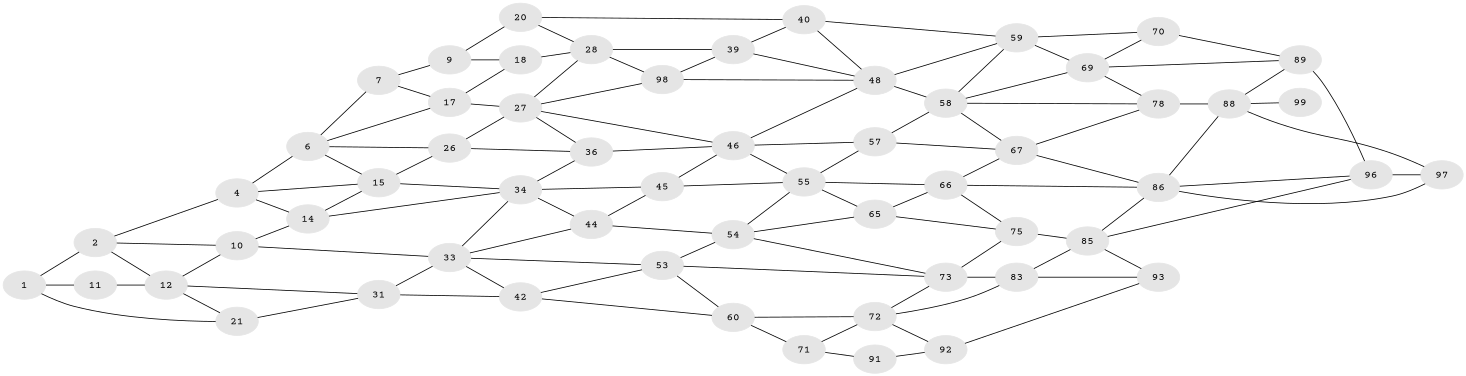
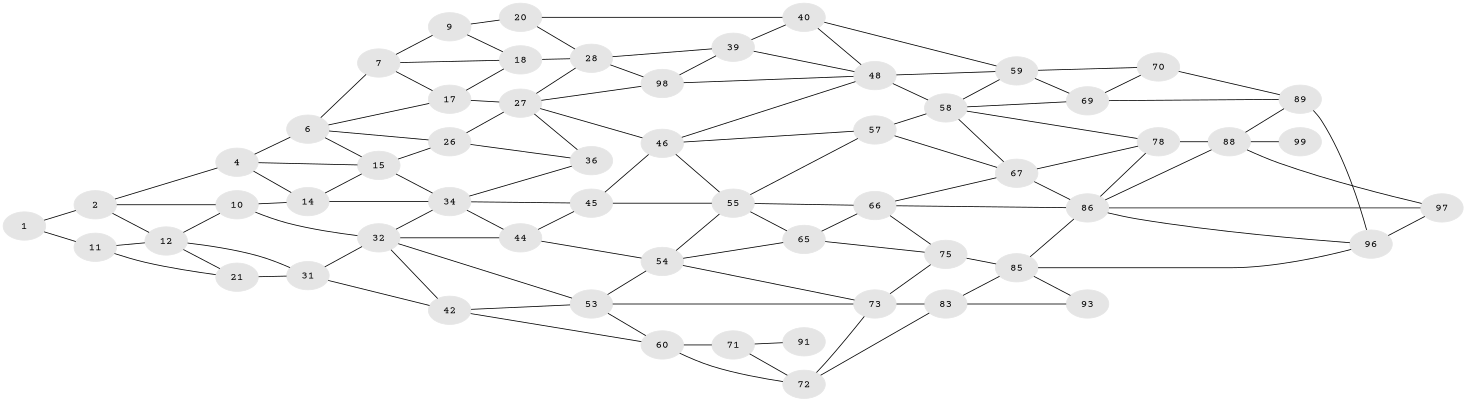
none -> (450, 61)
(1123, 86) -> (1123, 175)
(662, 149) -> none
(450, 258) -> (379, 238)
(127, 316) -> (165, 266)
(946, 350) -> none
